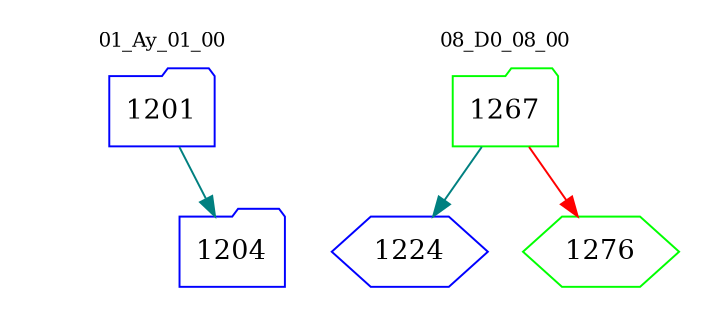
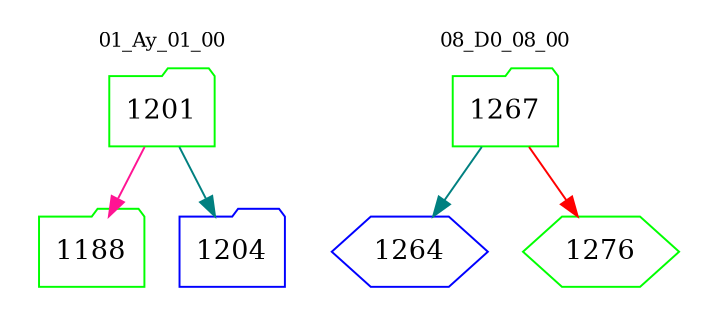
(162, 111) -> (162, 111)
none -> (92, 252)
(410, 252) -> (410, 252)
